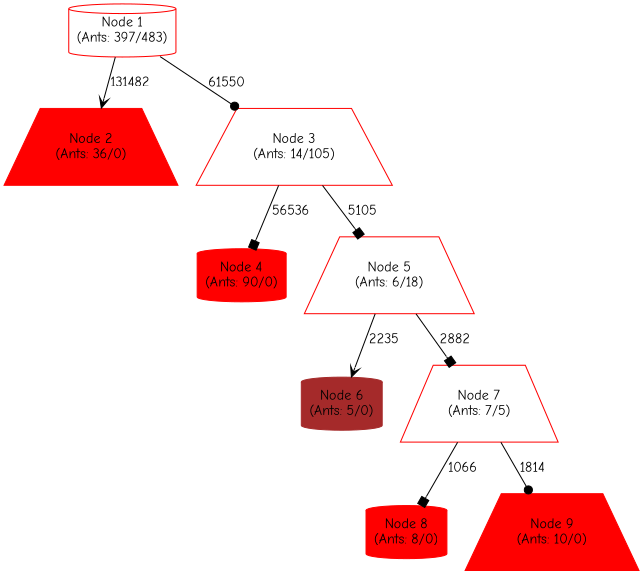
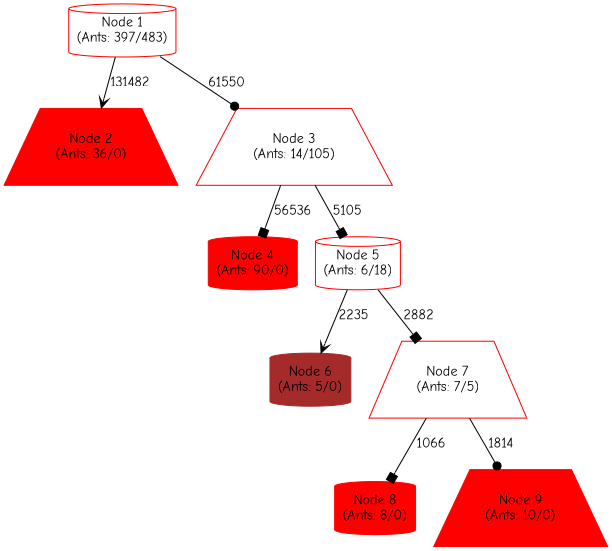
(389, 275) -> (358, 263)
